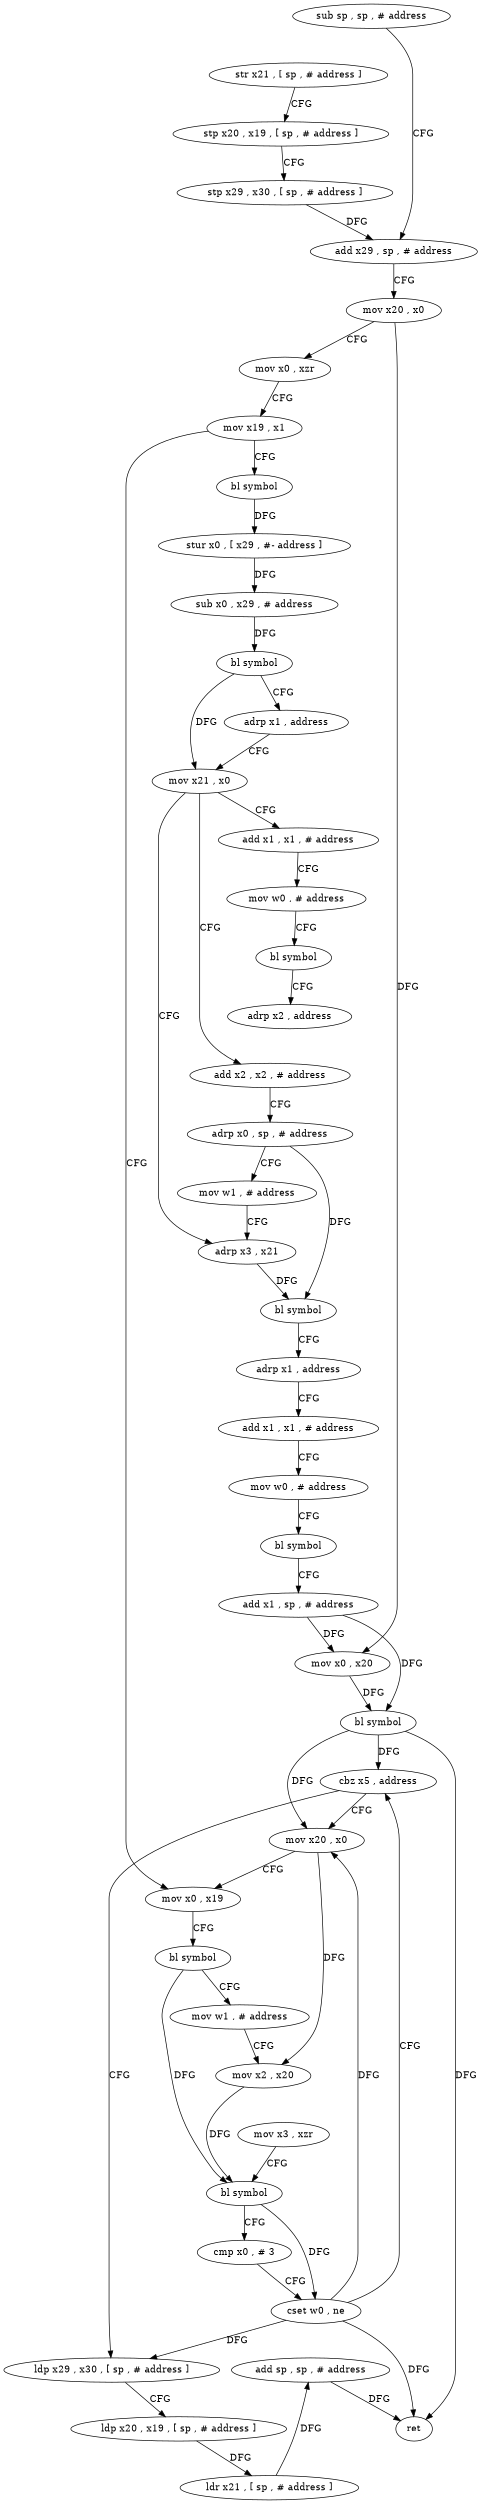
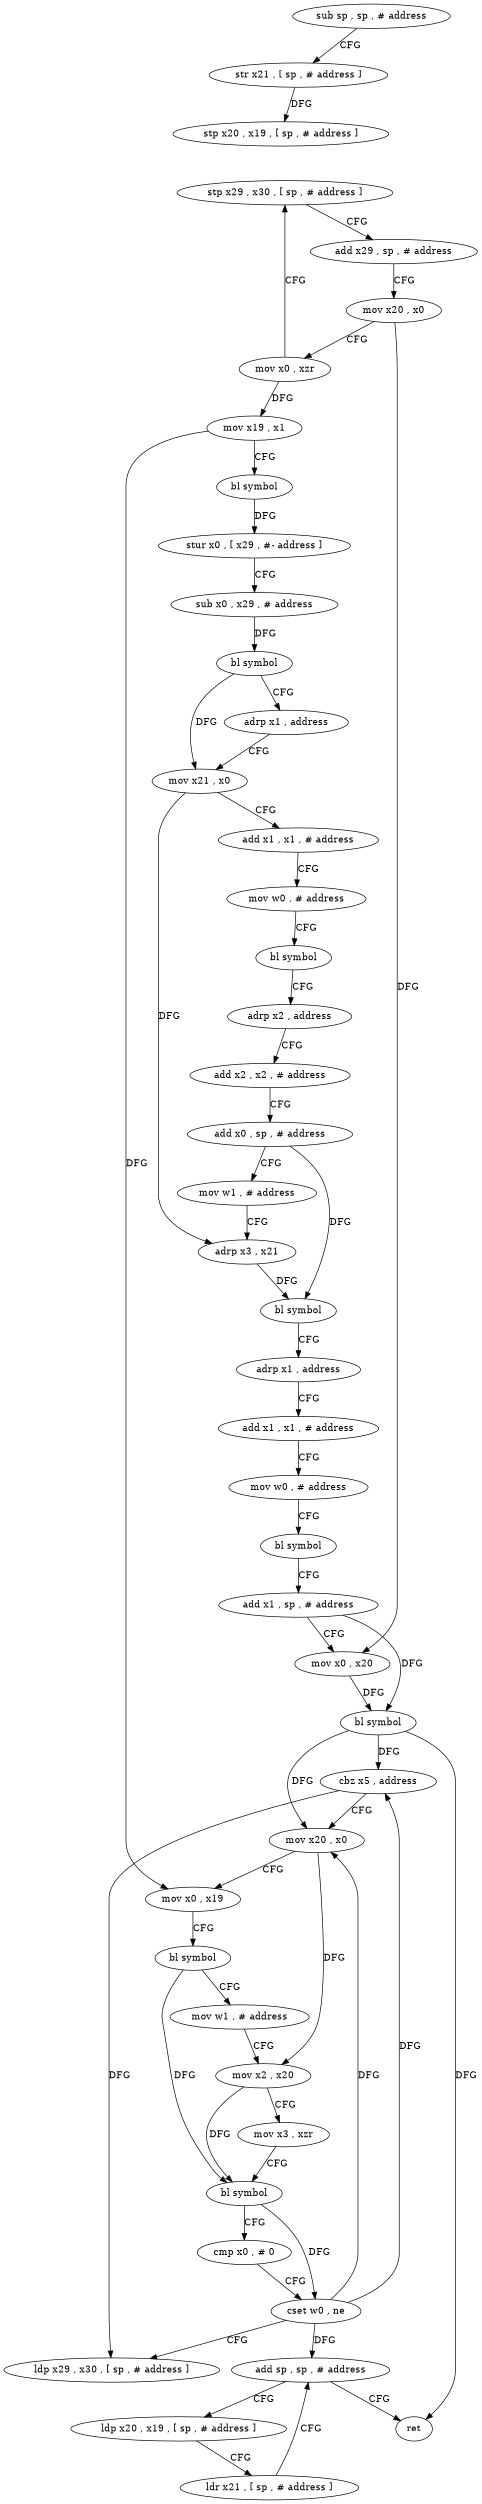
(302, 105) -> (302, 105)
(413, 127) -> (338, 43)
(283, 160) -> (285, 284)
(357, 222) -> (357, 222)
(283, 399) -> (283, 399)
(266, 575) -> (266, 575)
(200, 935) -> (281, 1043)
(170, 1017) -> (170, 1017)
(270, 1134) -> (270, 1134)
(137, 1164) -> (137, 1164)
(334, 1634) -> (334, 1634)
(410, 2046) -> (410, 2046)
(120, 2076) -> (120, 2076)
none -> (272, 2102)
(244, 2252) -> (244, 2252)
(238, 2341) -> (238, 2341)
(393, 2354) -> (314, 2337)
(143, 2397) -> (248, 2398)
(380, 2399) -> (380, 2399)
(311, 2429) -> (311, 2429)
(241, 2458) -> (241, 2458)
